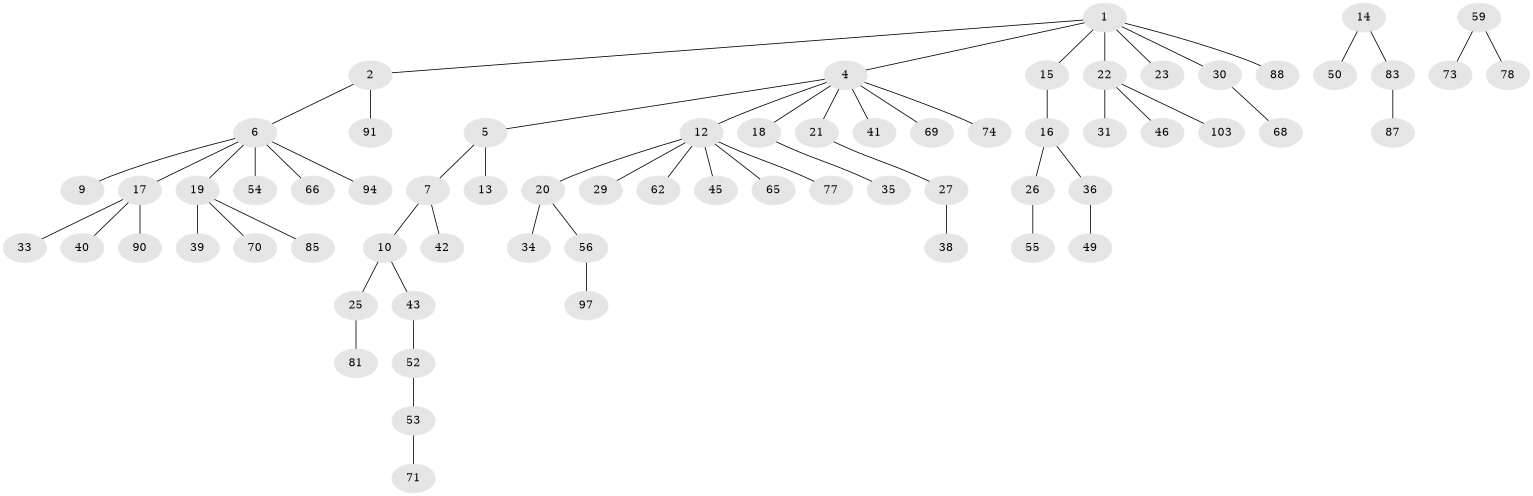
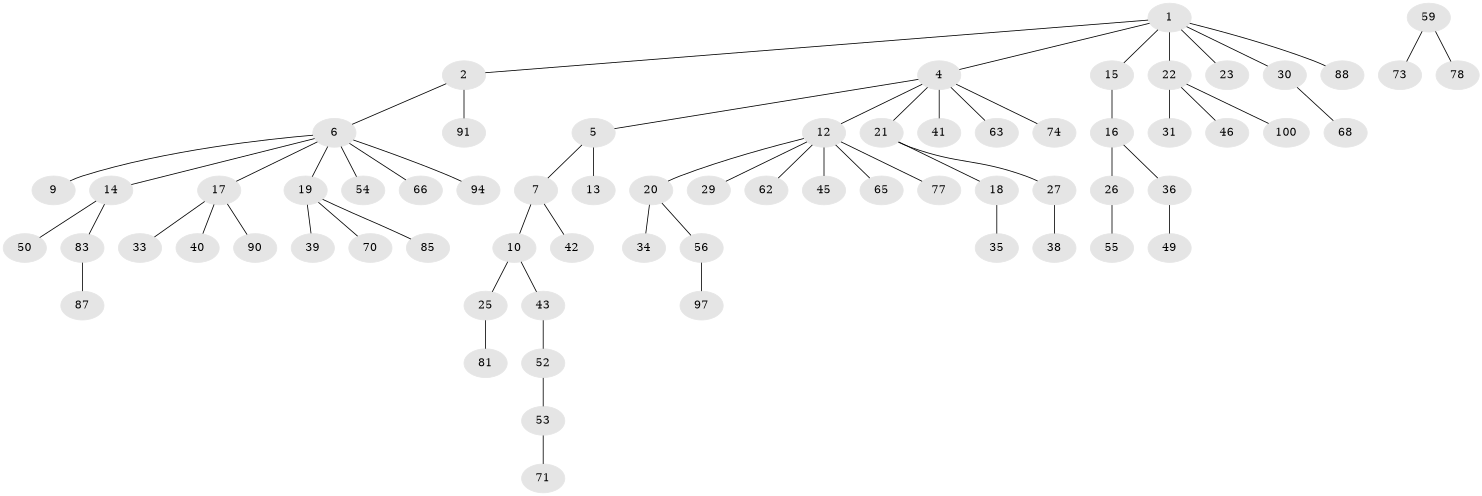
(802, 104) -> (939, 162)
(932, 133) -> (997, 133)
(1222, 133) -> (1286, 133)
none -> (223, 162)
